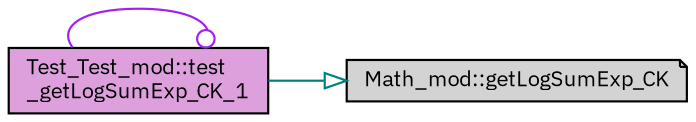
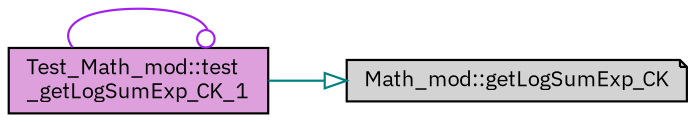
(138, 81) -> (138, 81)
